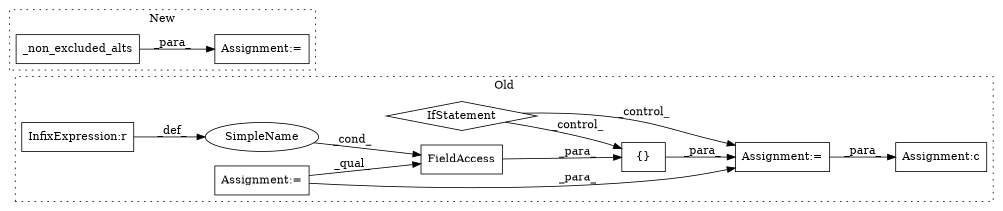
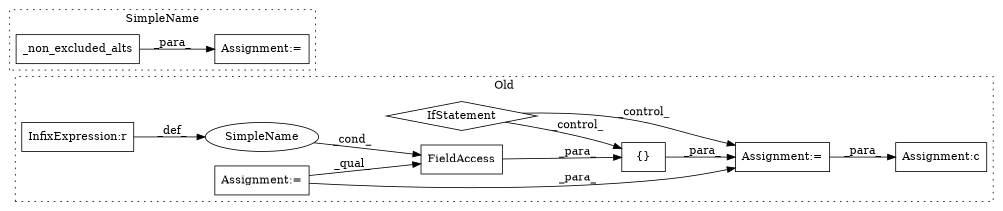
(163, 19) -> (163, 19)
